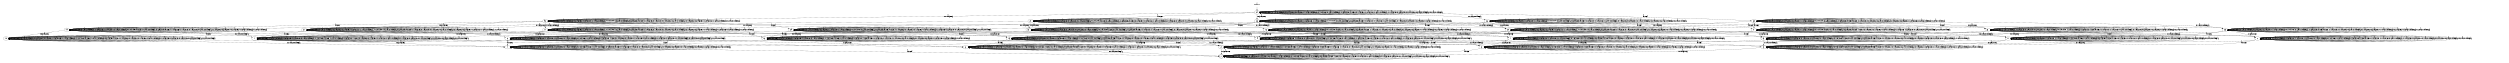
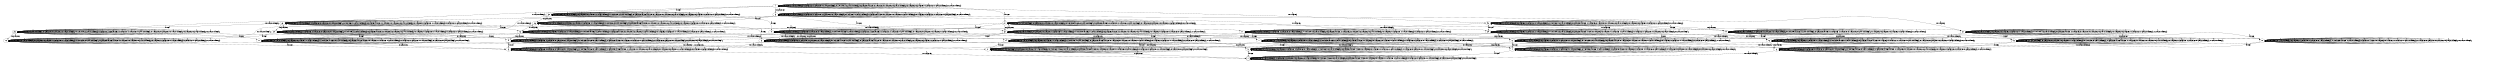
(1257, 5) -> none
(1426, 35) -> (528, 27)
(715, 41) -> (1773, 45)
